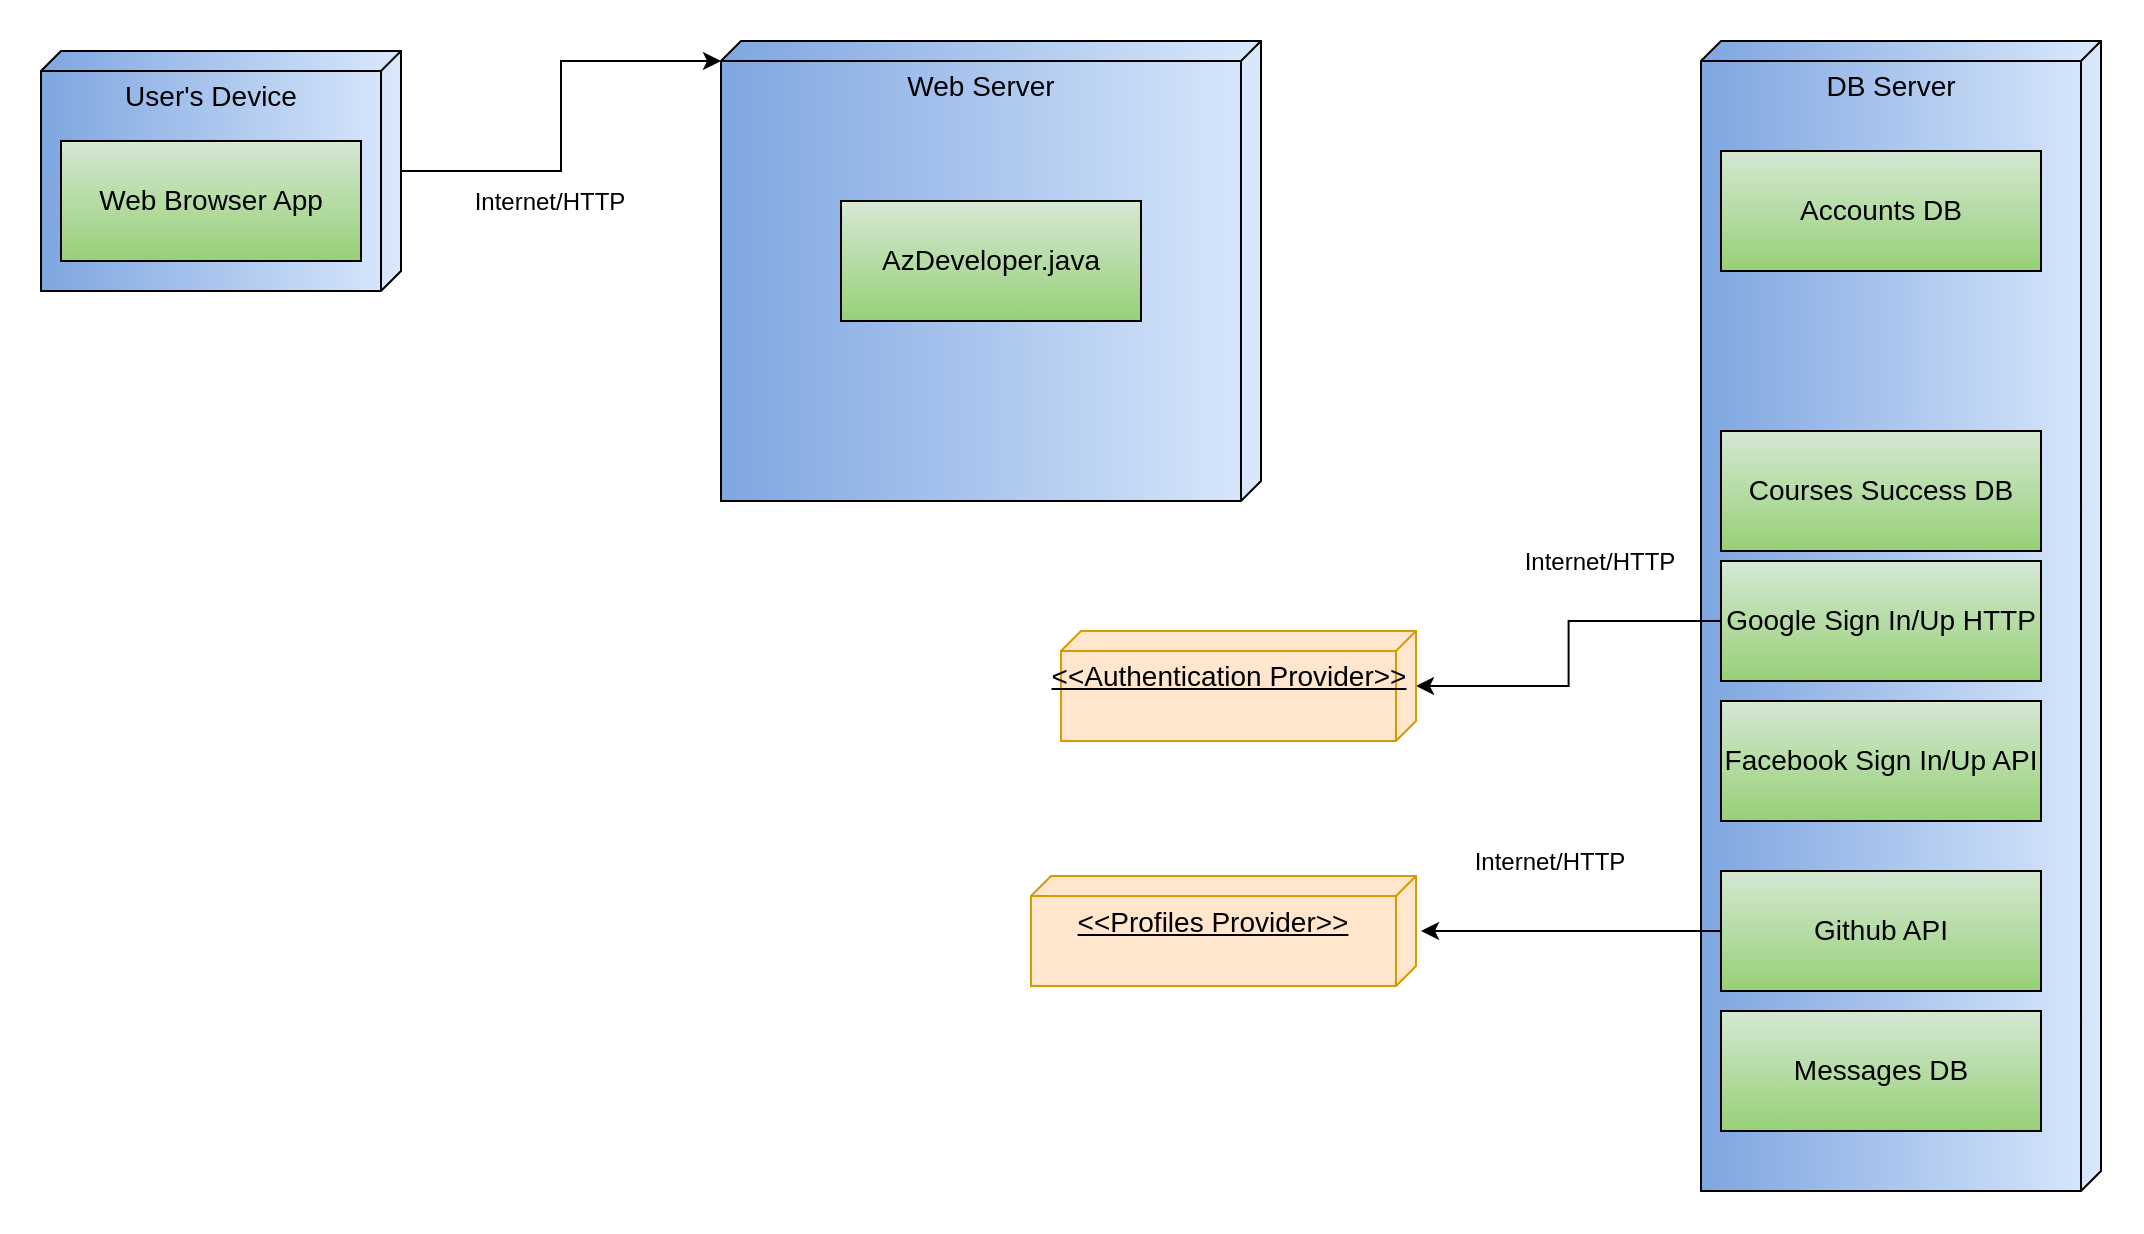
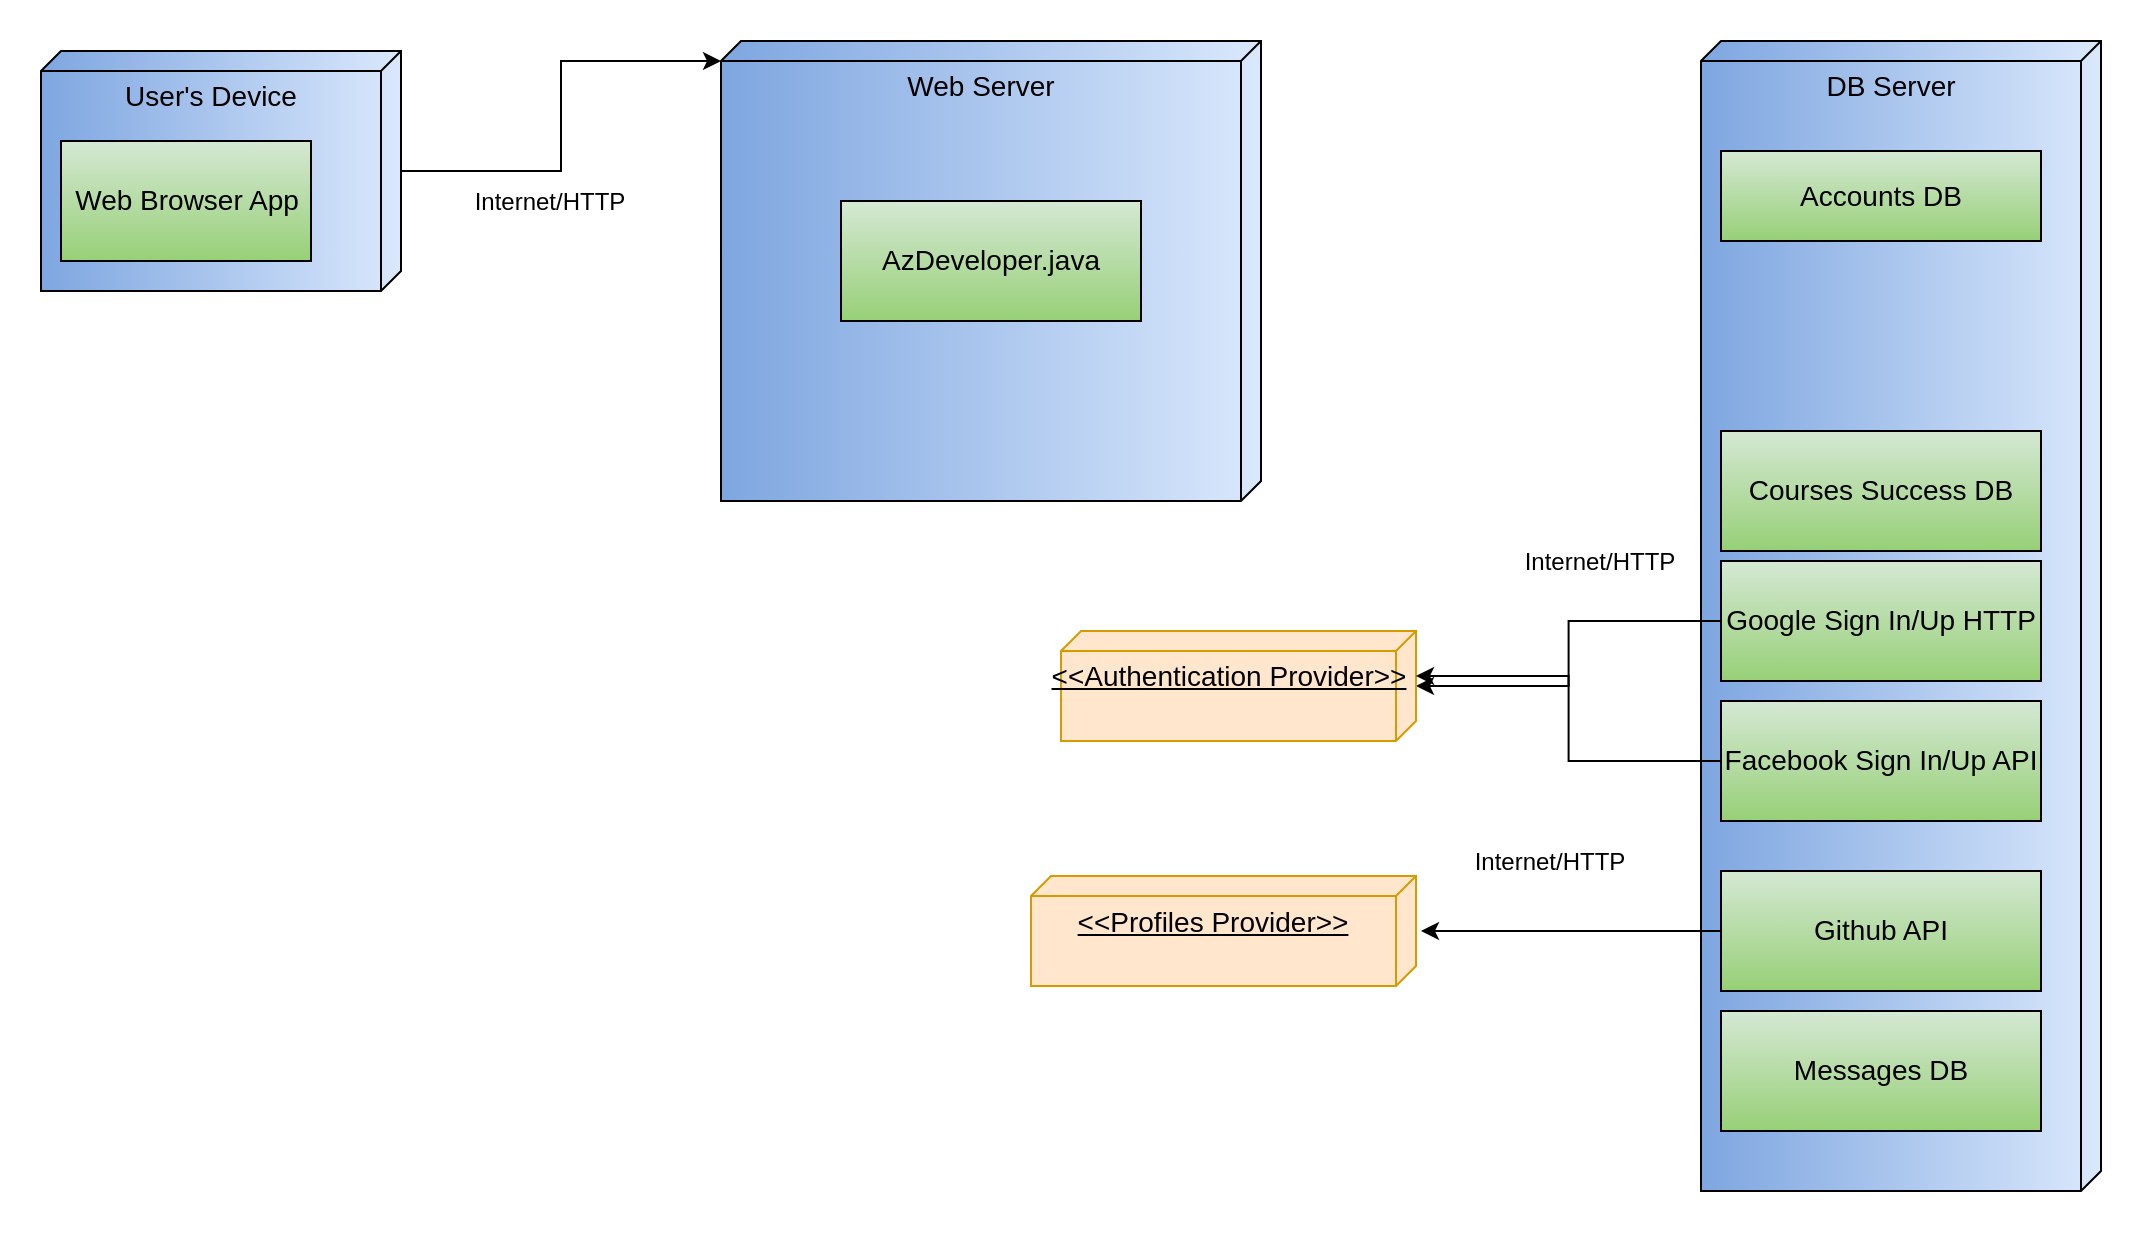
(211, 201) -> (186, 201)
(1881, 211) -> (1881, 196)
none -> (1608, 761)
